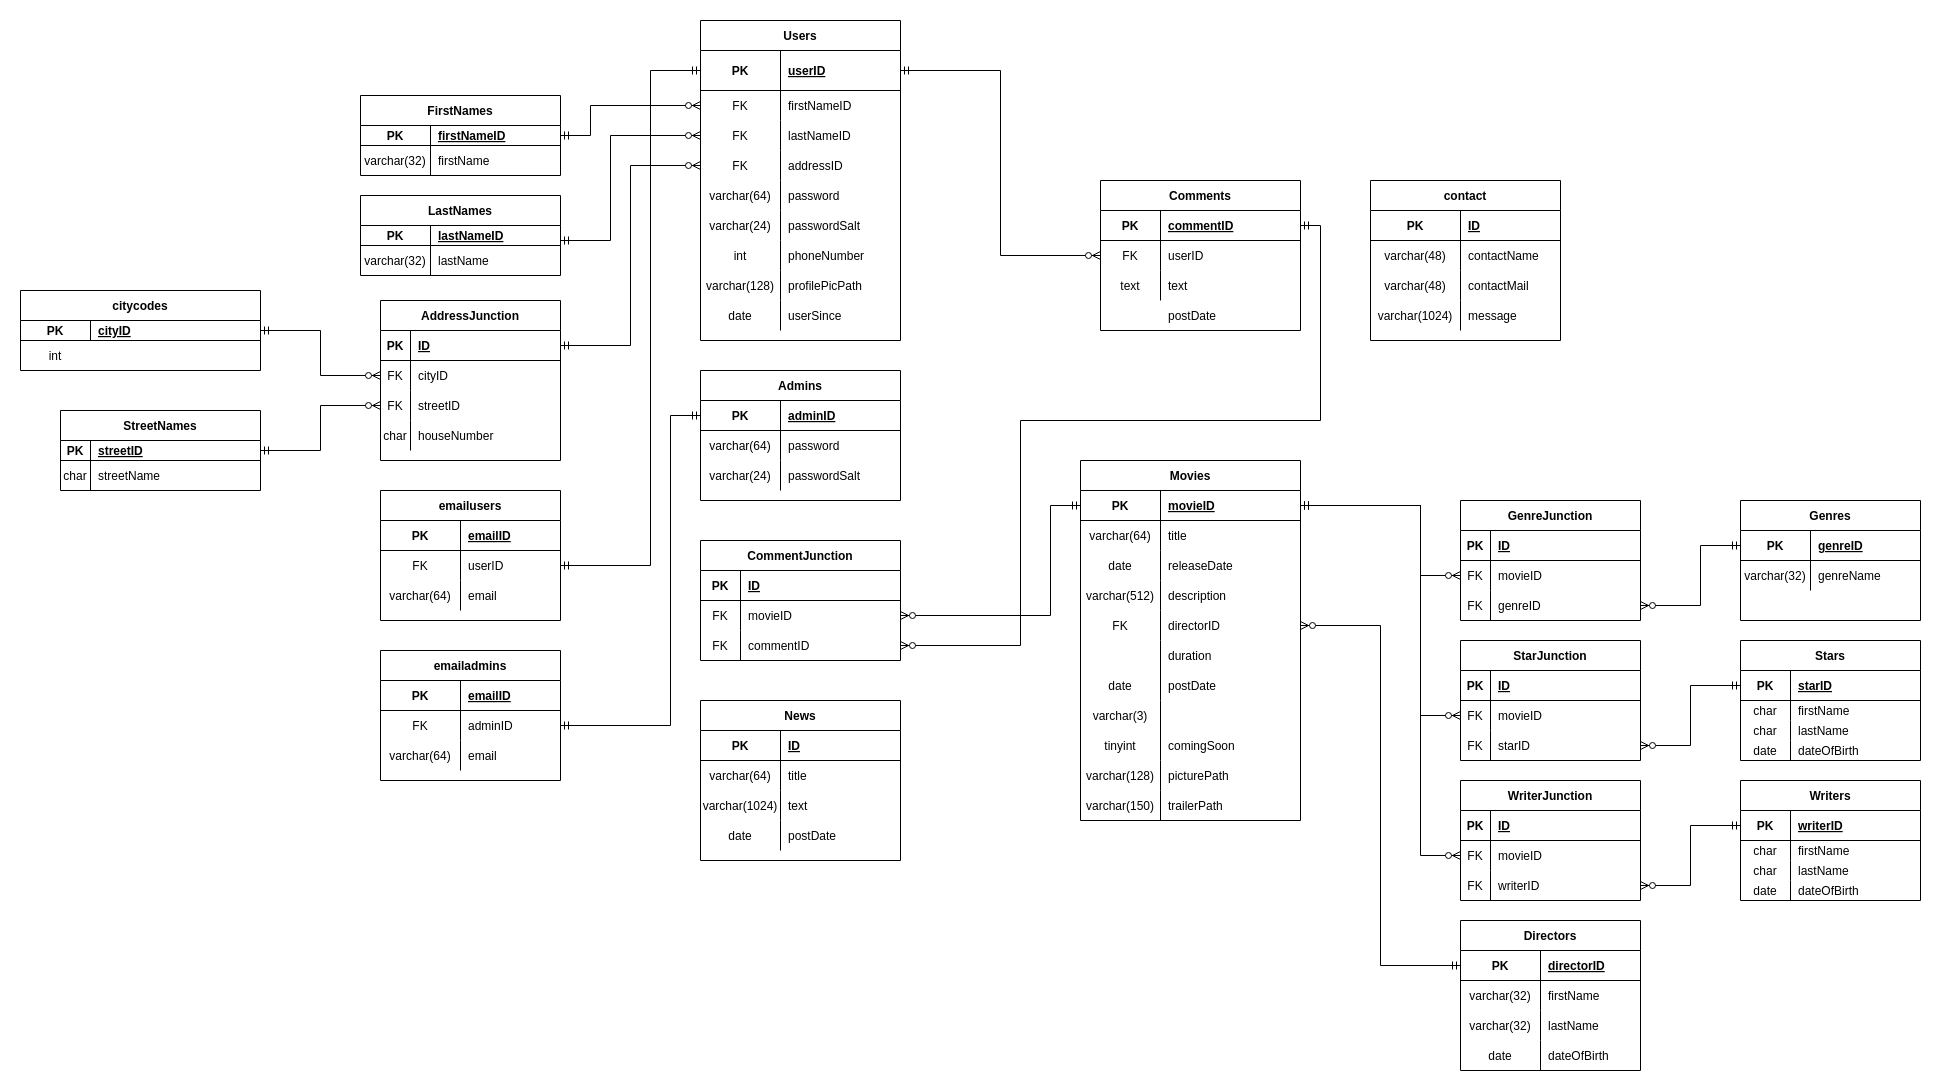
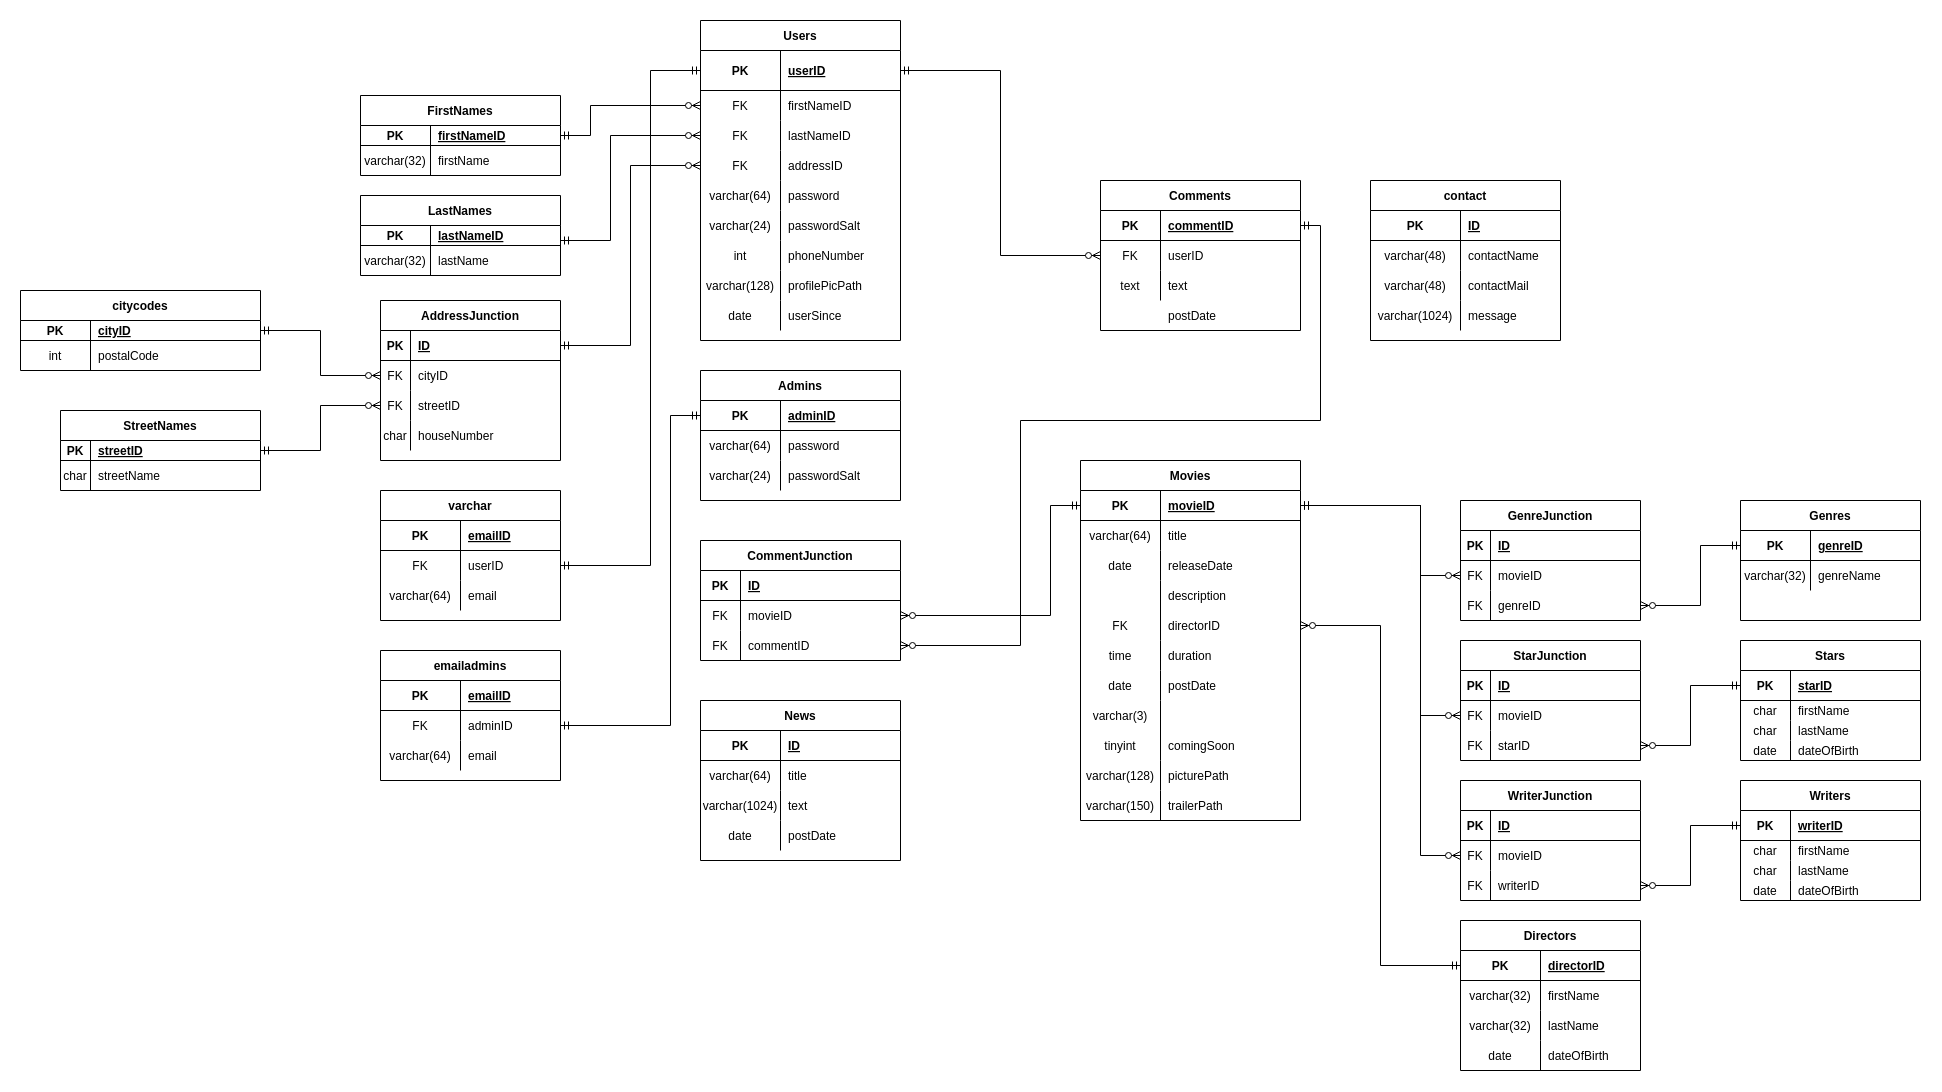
none -> (176, 356)
(470, 506) -> (470, 506)
(1121, 596) -> none
none -> (1121, 656)
